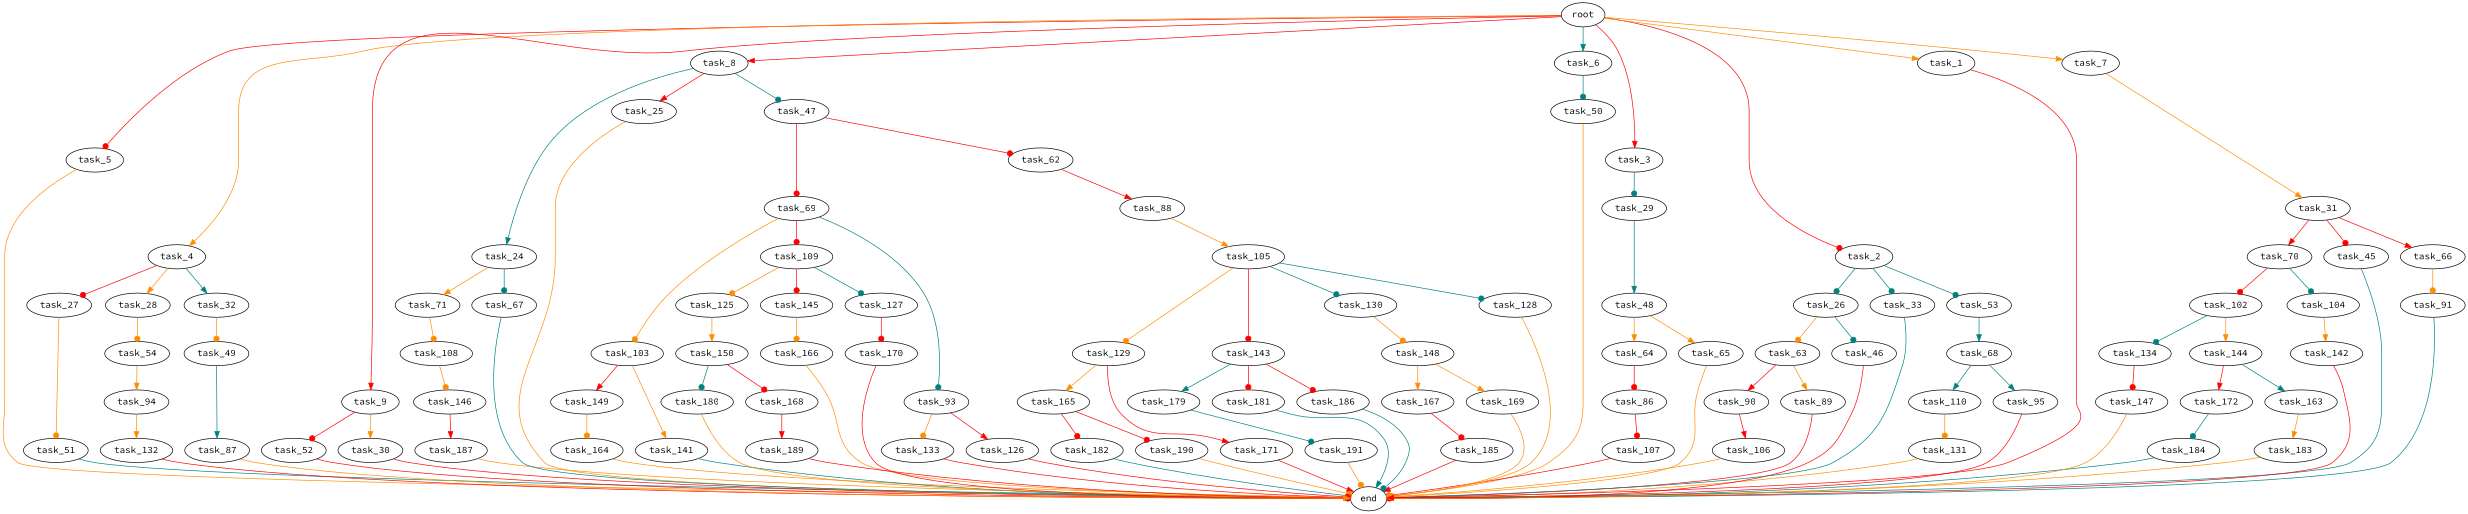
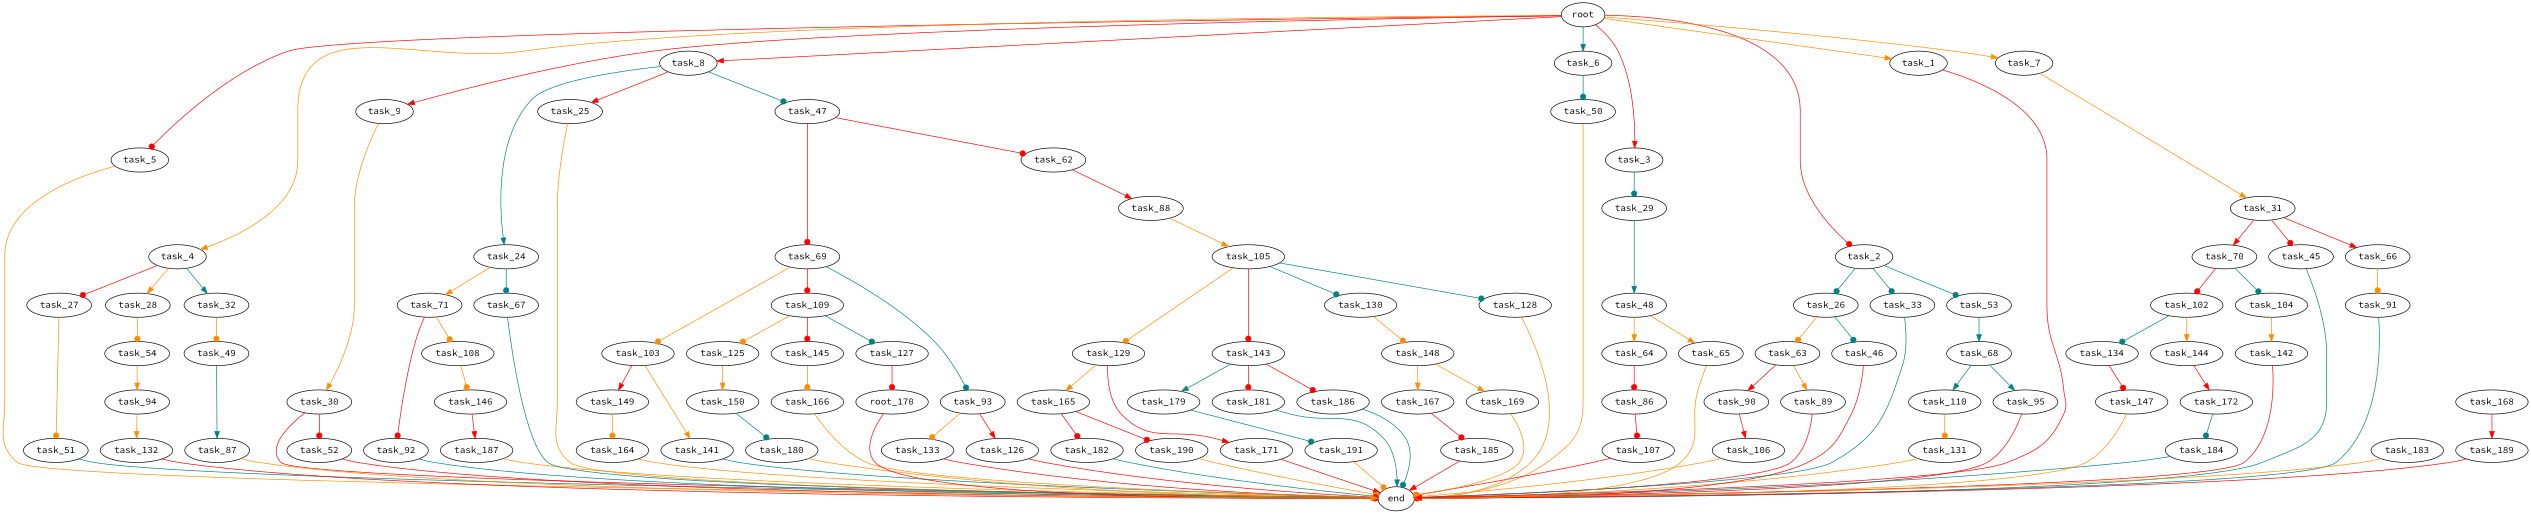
(881, 354) -> (892, 402)
(745, 376) -> none
(2301, 402) -> none
(335, 425) -> (319, 424)
none -> (396, 450)
